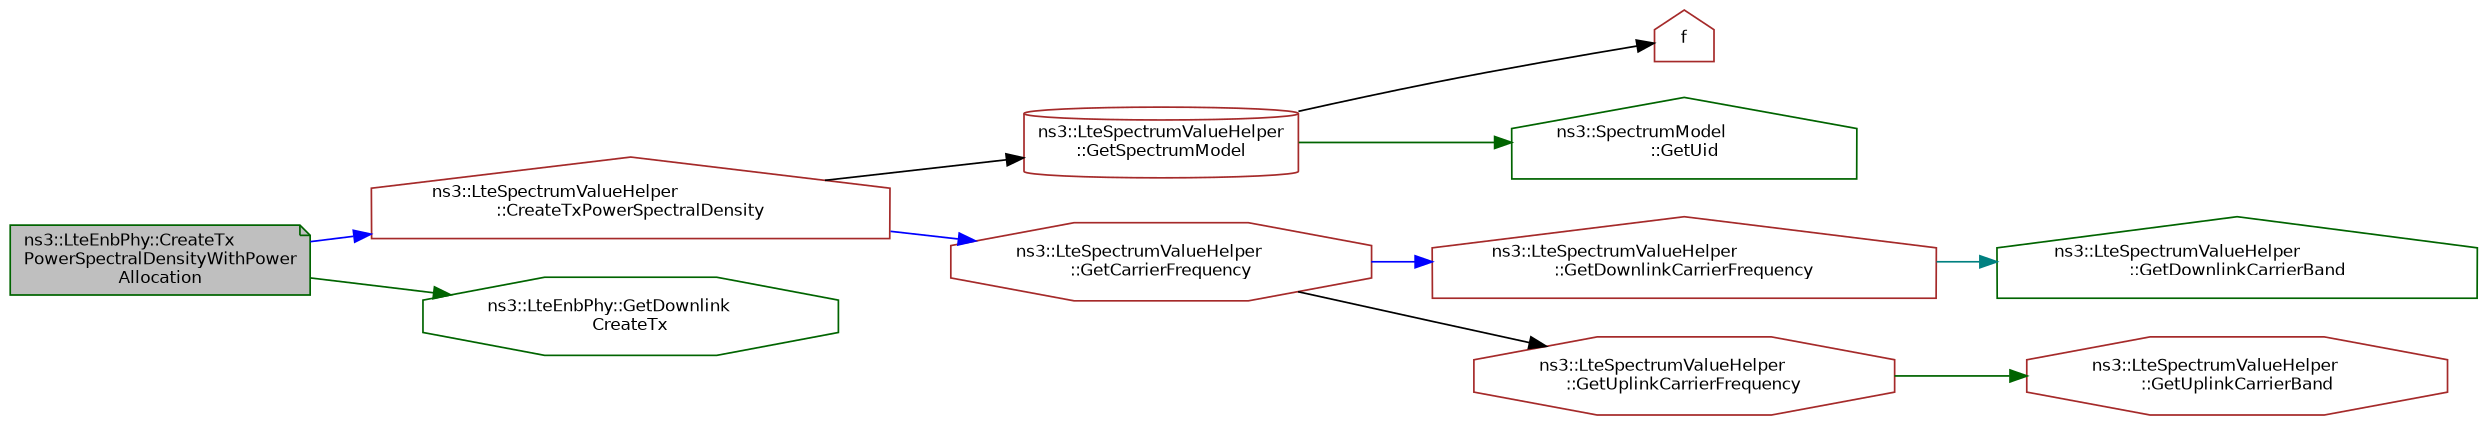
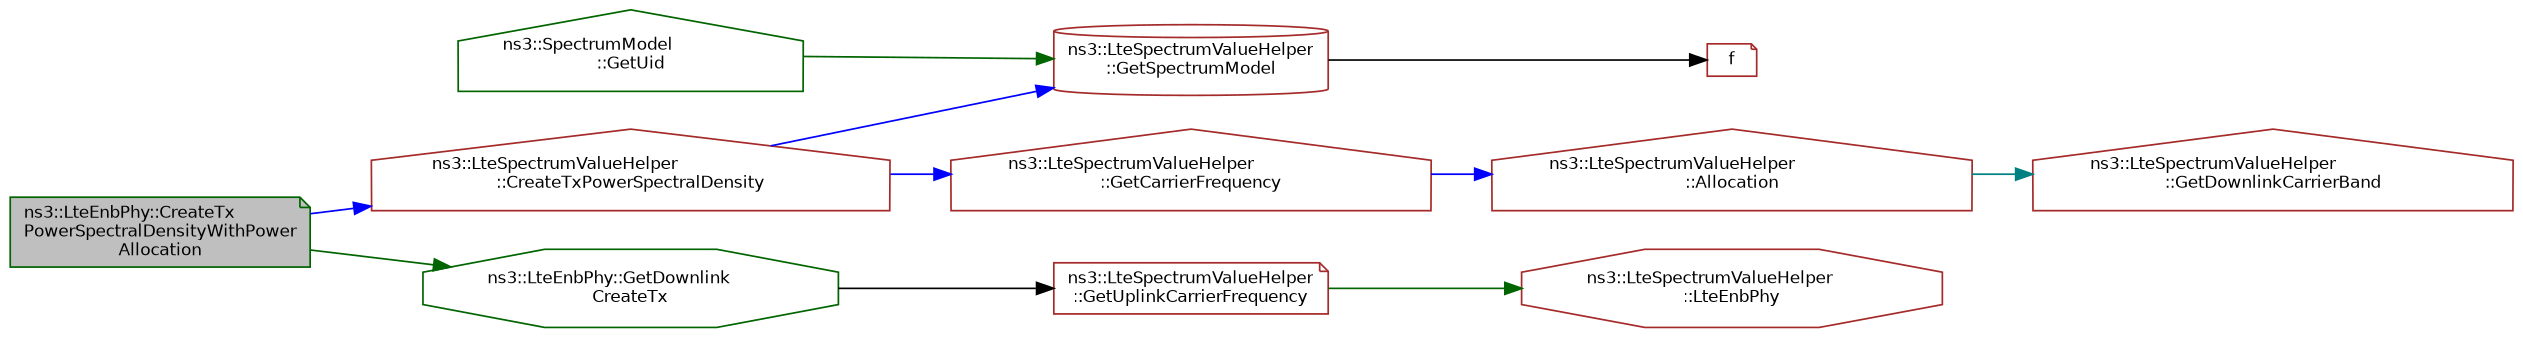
(1684, 39) -> (1732, 60)
(1397, 142) -> (920, 58)
(916, 170) -> (904, 119)
(1161, 262) -> (1191, 174)
(1684, 262) -> (1732, 174)
(2237, 262) -> (2273, 174)
(1414, 317) -> (937, 288)
(1684, 376) -> (1191, 288)
(2237, 376) -> (1732, 288)
